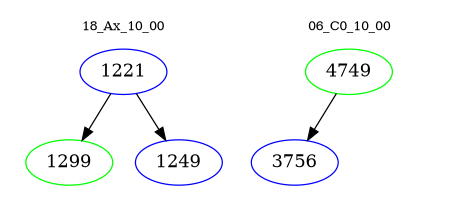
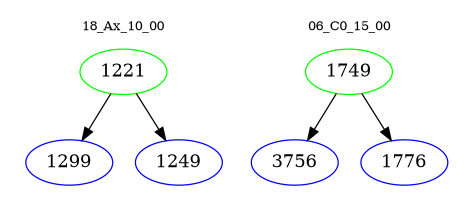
(350, 27) -> (350, 27)
(123, 72) -> (123, 72)
(349, 72) -> (349, 72)
(69, 163) -> (69, 163)
none -> (404, 163)
